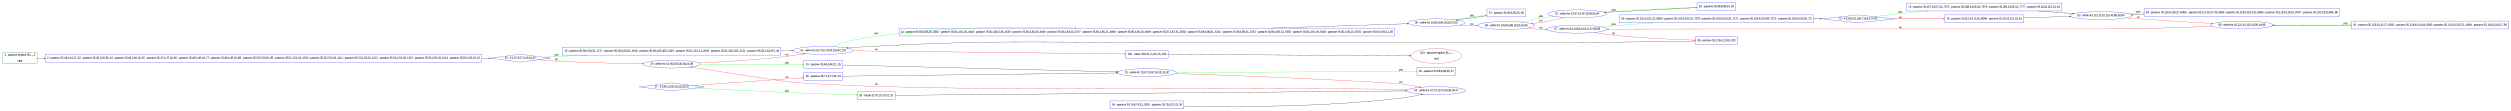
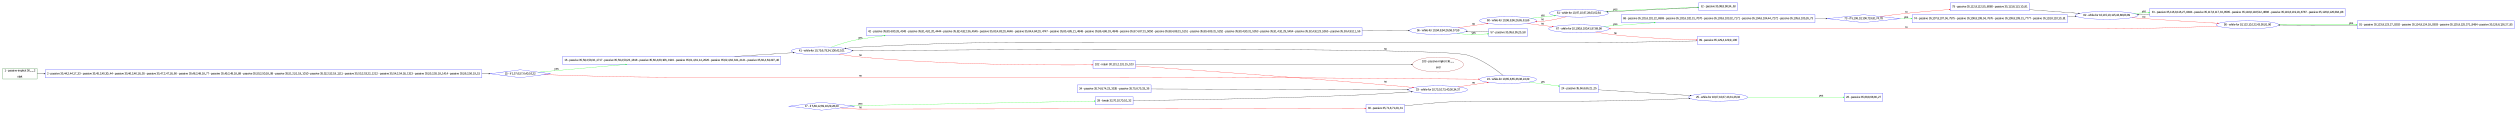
(752, 60) -> (1181, 49)
(1298, 78) -> (1274, 76)
